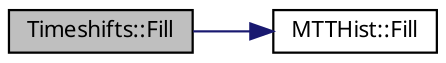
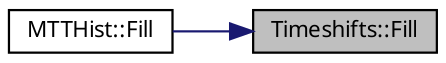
(222, 31) -> (201, 31)
